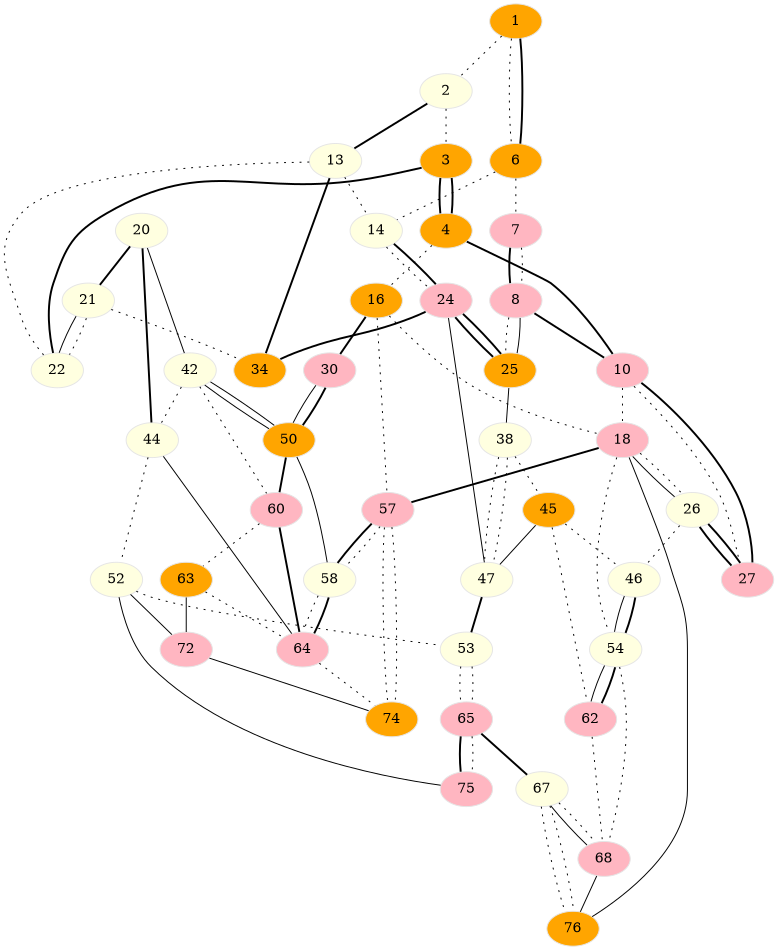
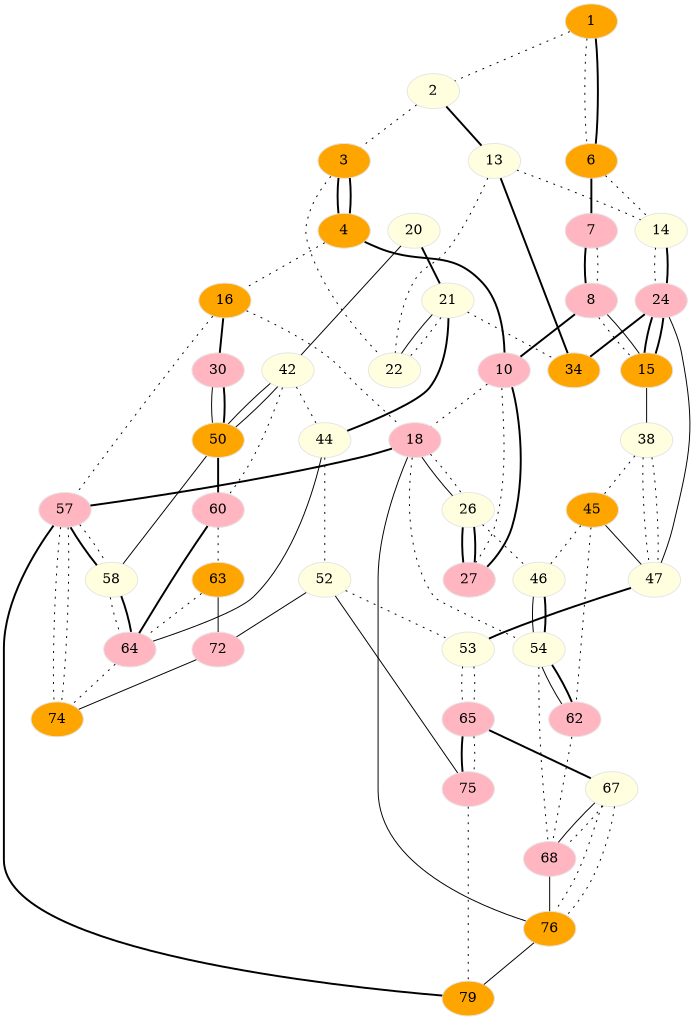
(182, 185) -> (319, 272)
(516, 196) -> (591, 192)
(147, 335) -> (422, 395)
(510, 370) -> (647, 370)
none -> (468, 999)
